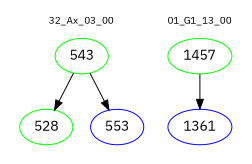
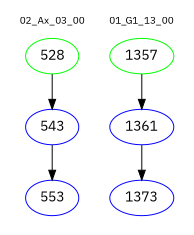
(82, 21) -> (53, 21)
(82, 56) -> (52, 127)
(200, 56) -> (142, 56)
(66, 87) -> (52, 87)
none -> (142, 198)
